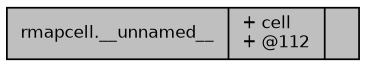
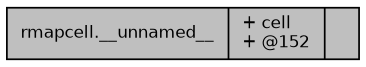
(277, 42) -> (277, 42)
